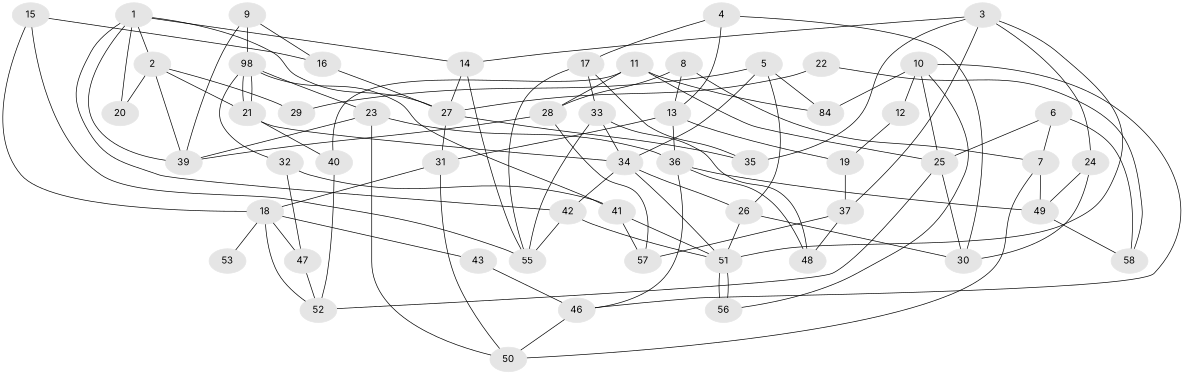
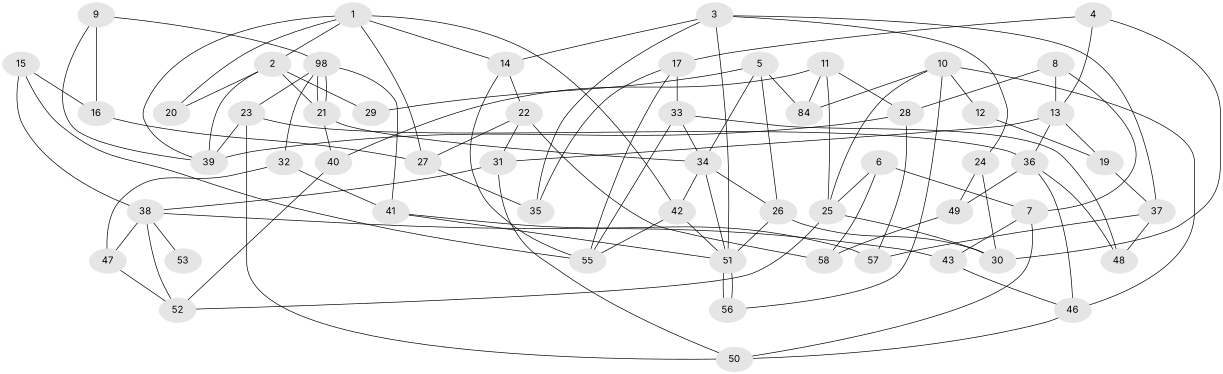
(457, 86) -> (515, 89)
(444, 138) -> (511, 139)
(1040, 187) -> (997, 232)
(265, 212) -> (146, 212)
